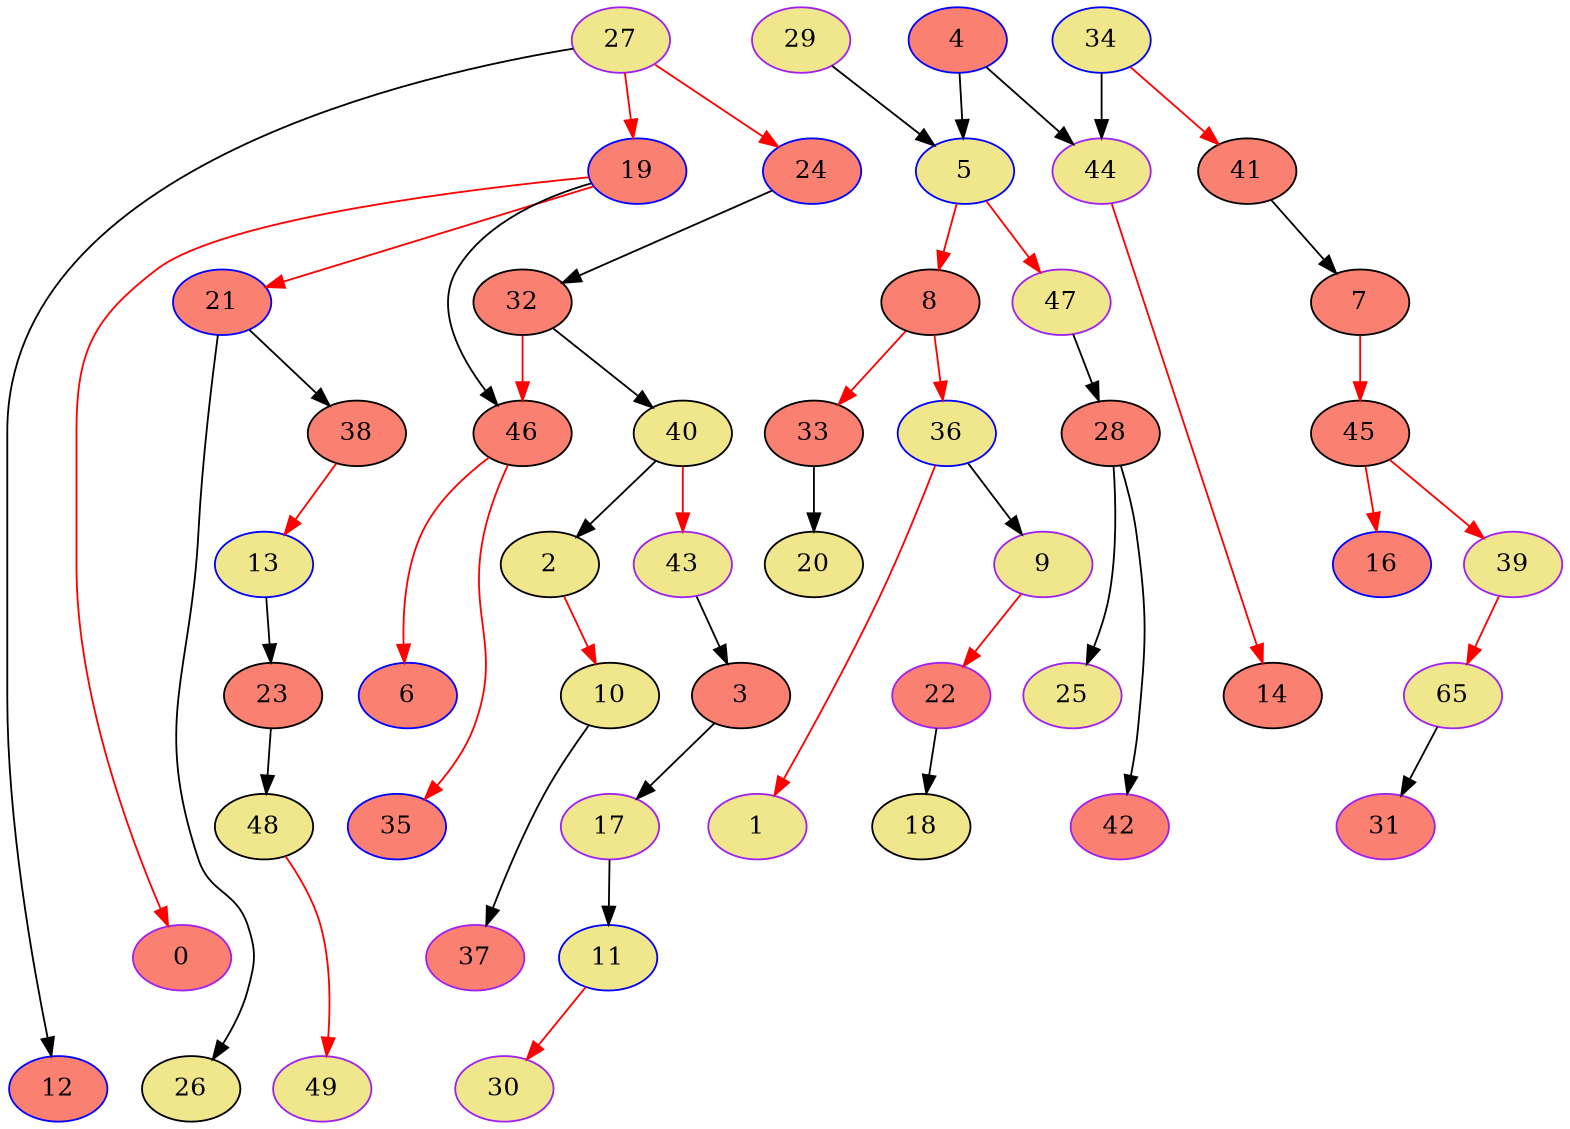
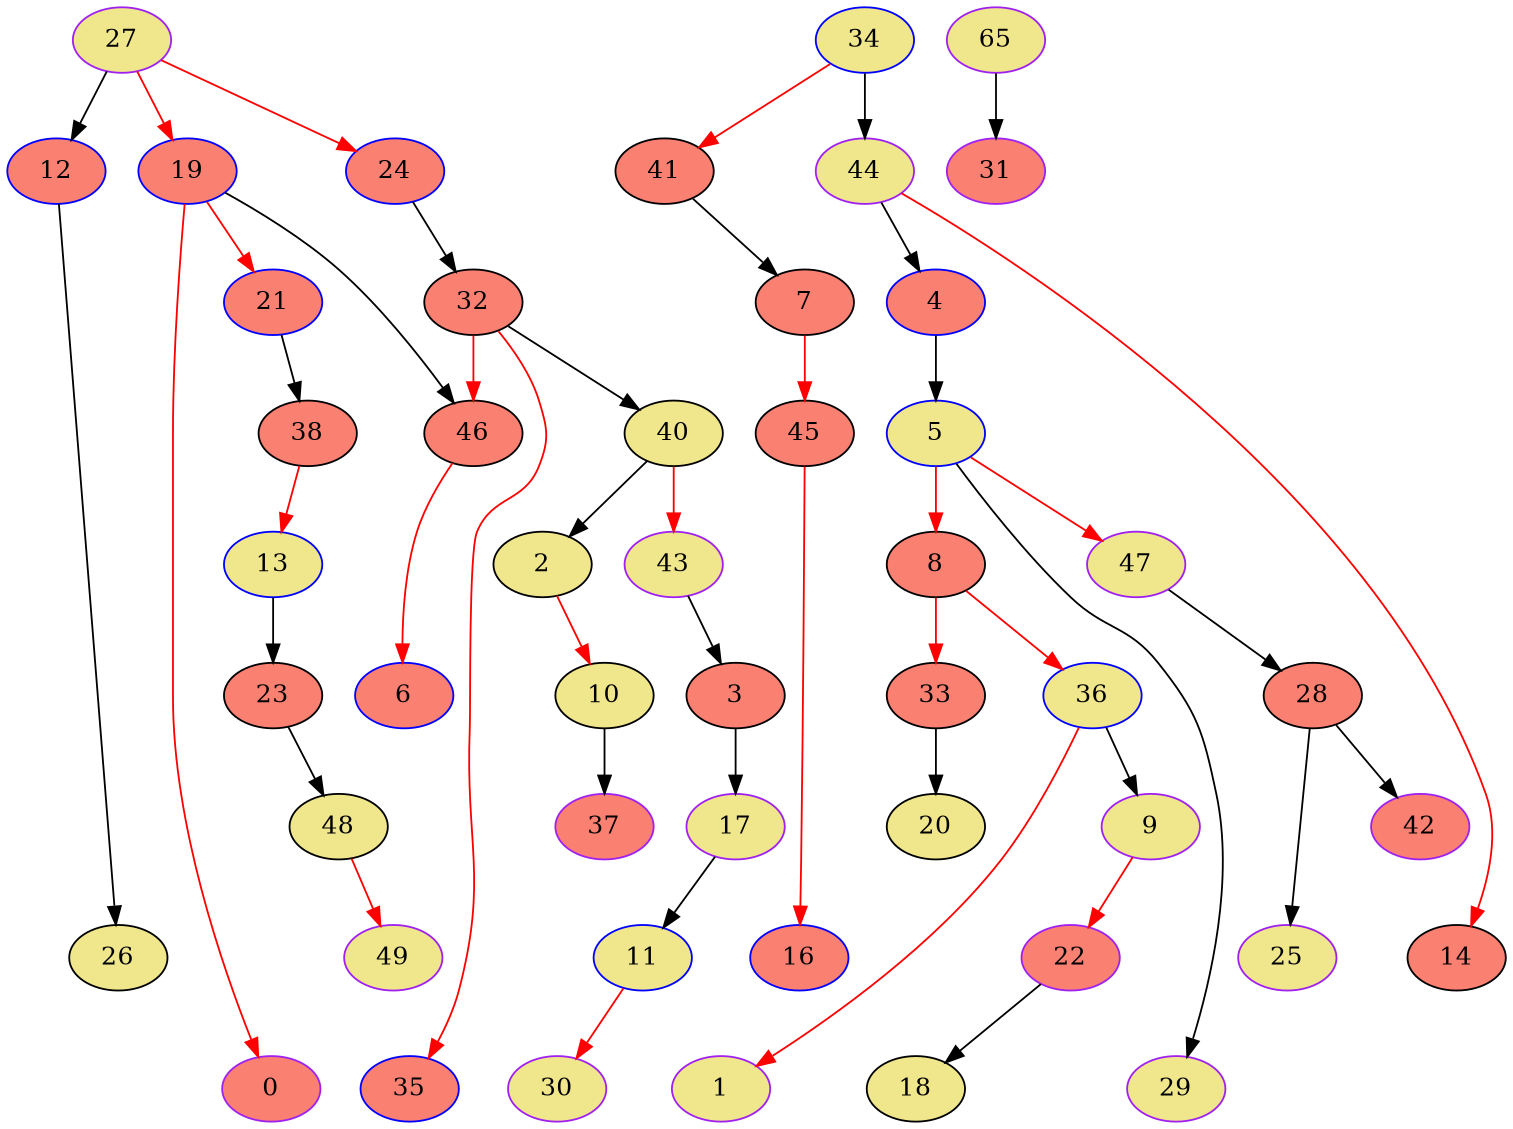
(1023, 99) -> (896, 229)
(876, 100) -> (1189, 707)
(1513, 564) -> none
(483, 629) -> (470, 669)
(178, 702) -> (87, 555)
